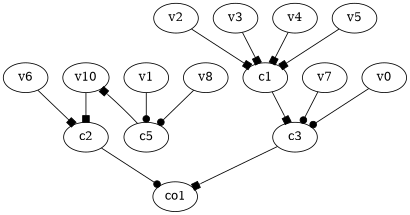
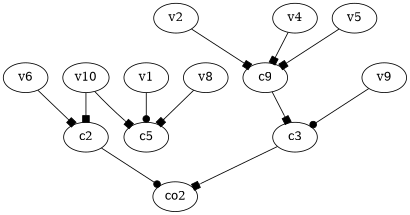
(236, 18) -> none
(265, 78) -> (265, 78)
(325, 78) -> none
(384, 78) -> (384, 78)
(179, 105) -> (179, 105)
(123, 109) -> (109, 106)
(175, 197) -> (175, 197)
